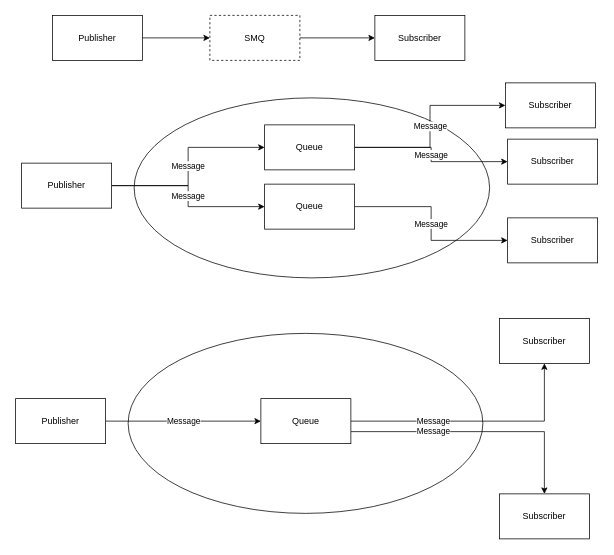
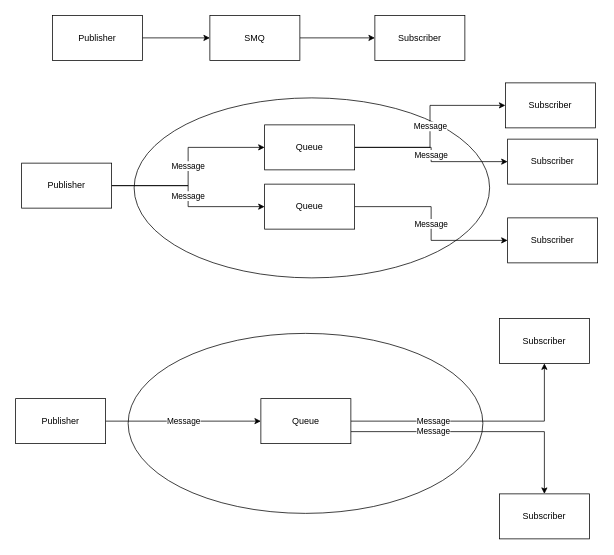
(255, 38) -> (255, 38)
